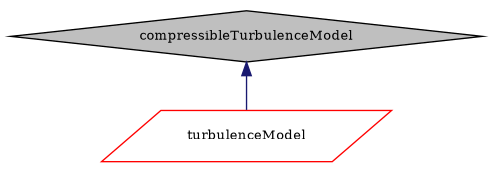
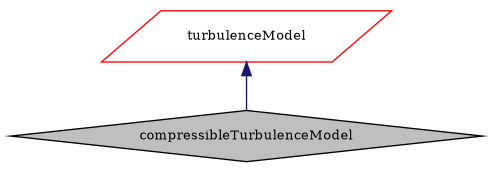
(247, 93) -> (247, 93)
